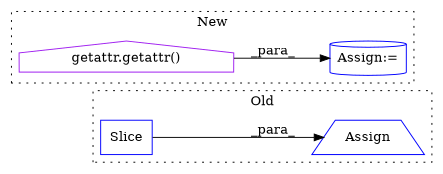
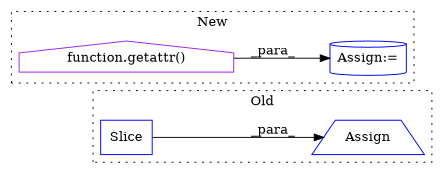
(126, 58) -> (126, 58)
